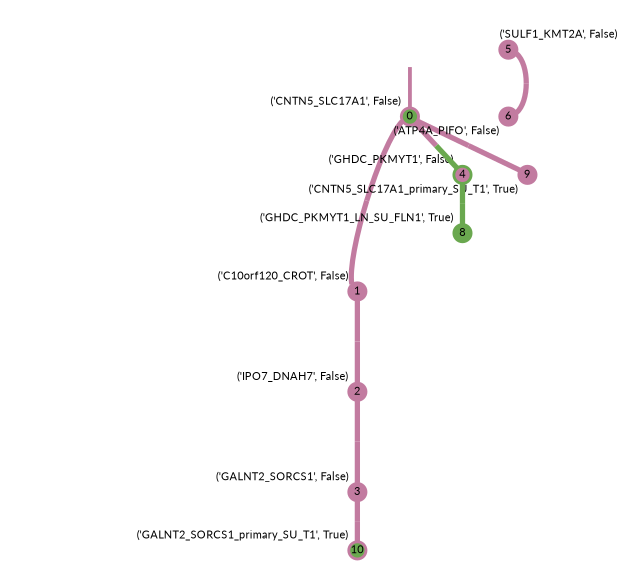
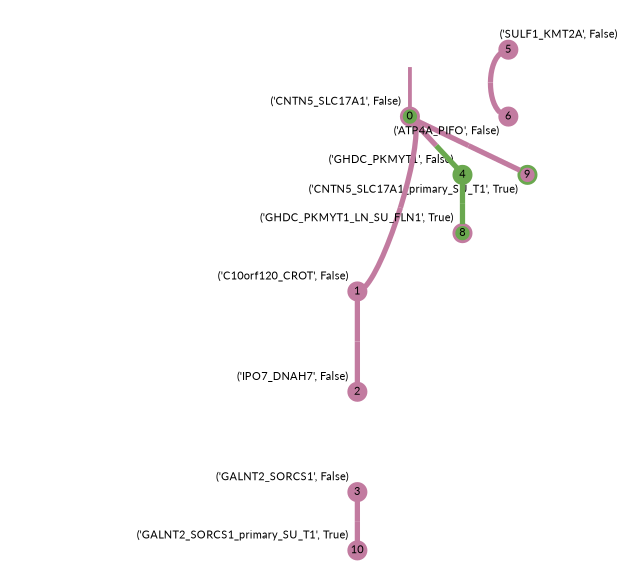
(526, 83) -> (490, 83)
(462, 175) -> (462, 175)
(527, 175) -> (527, 175)
(367, 200) -> (400, 209)
(462, 233) -> (462, 233)
(357, 442) -> none
(357, 550) -> (357, 550)
